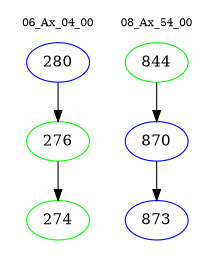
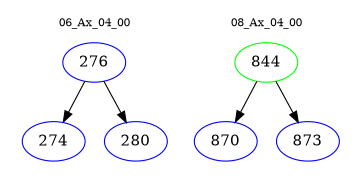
(157, 24) -> (267, 24)
(58, 97) -> (112, 97)
(58, 141) -> (94, 62)
(157, 175) -> (284, 97)
(58, 220) -> (54, 141)
